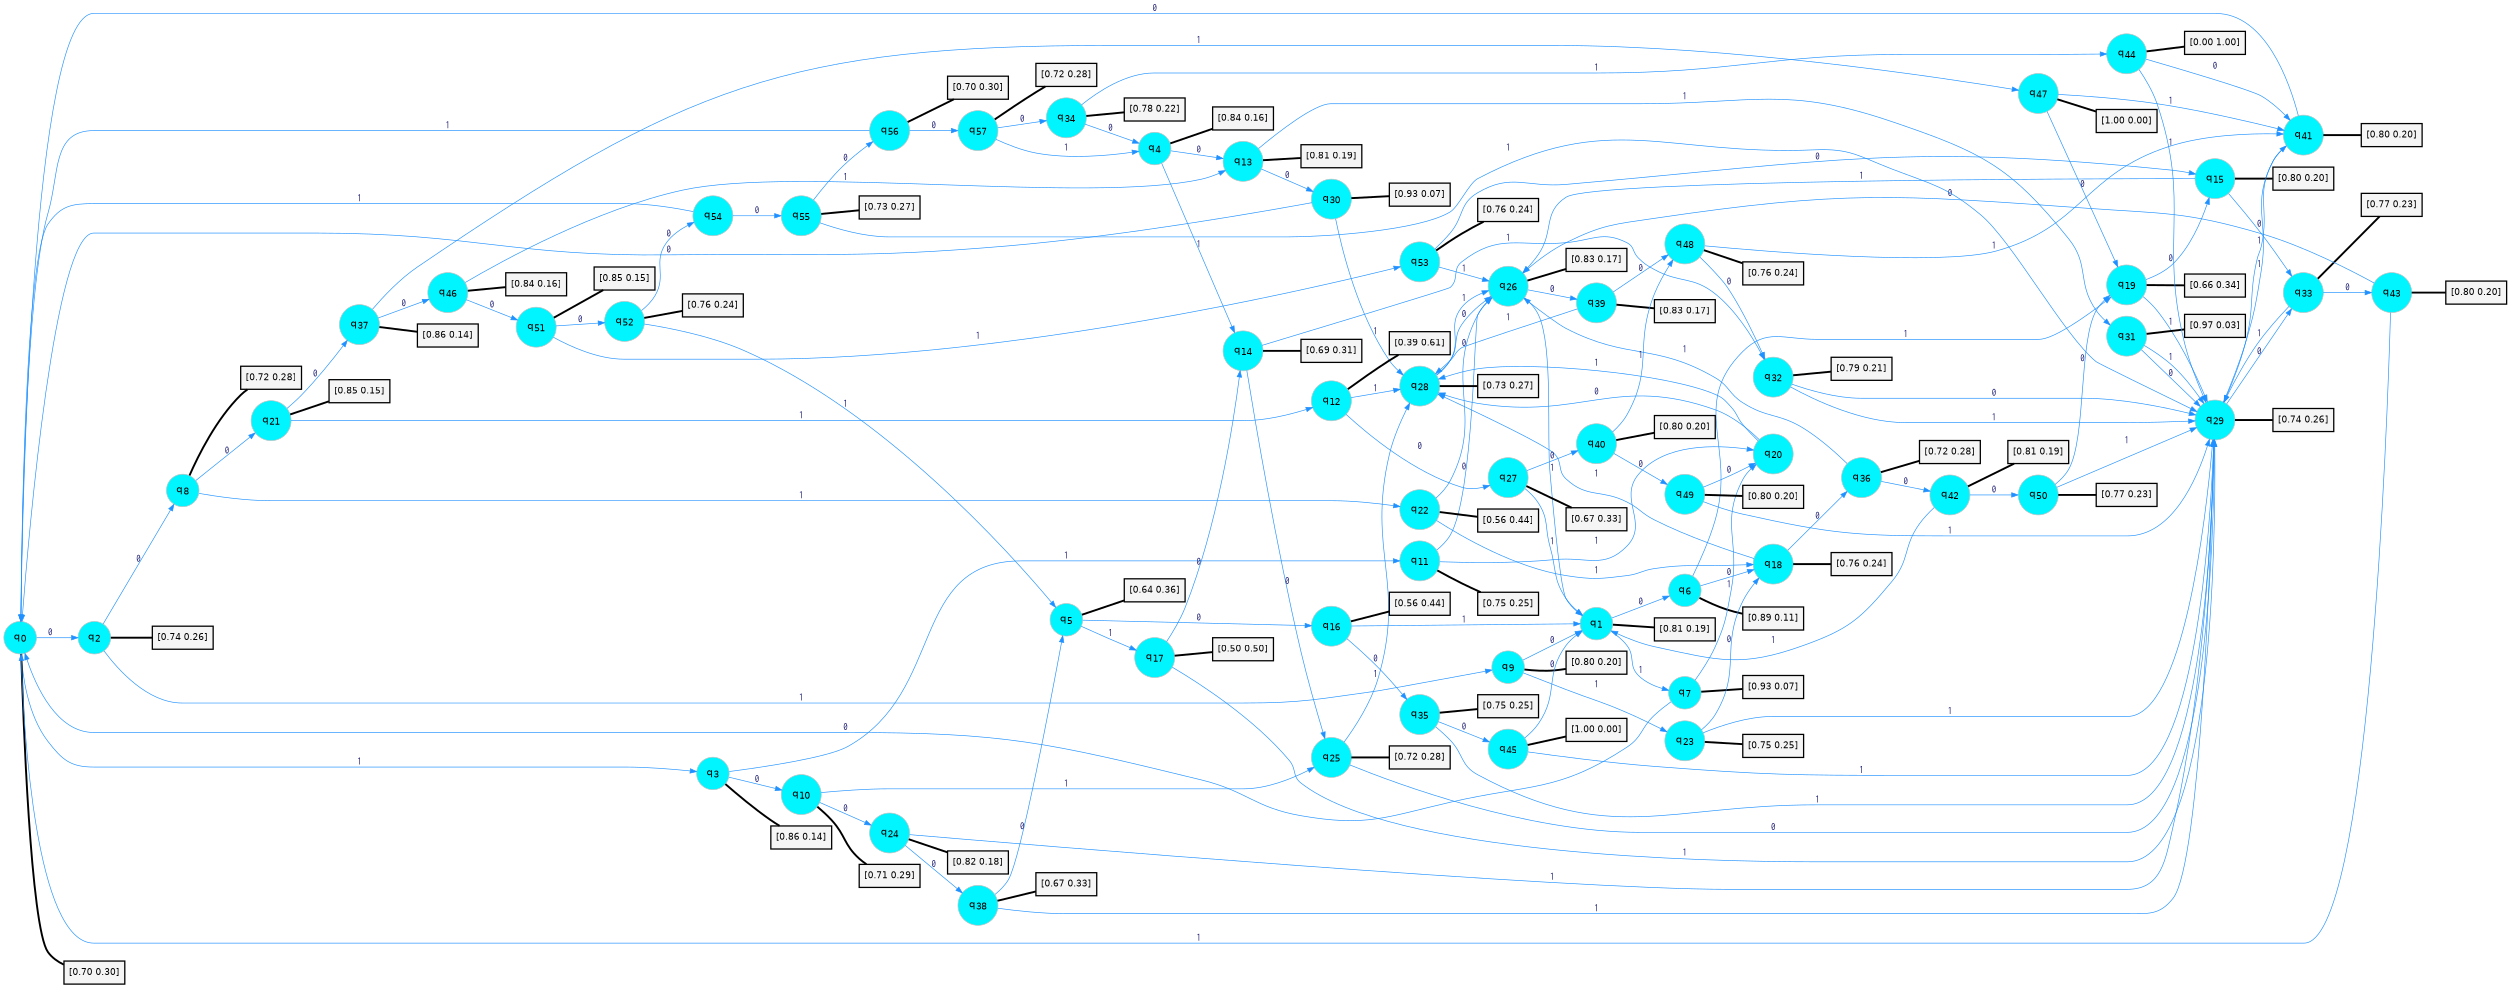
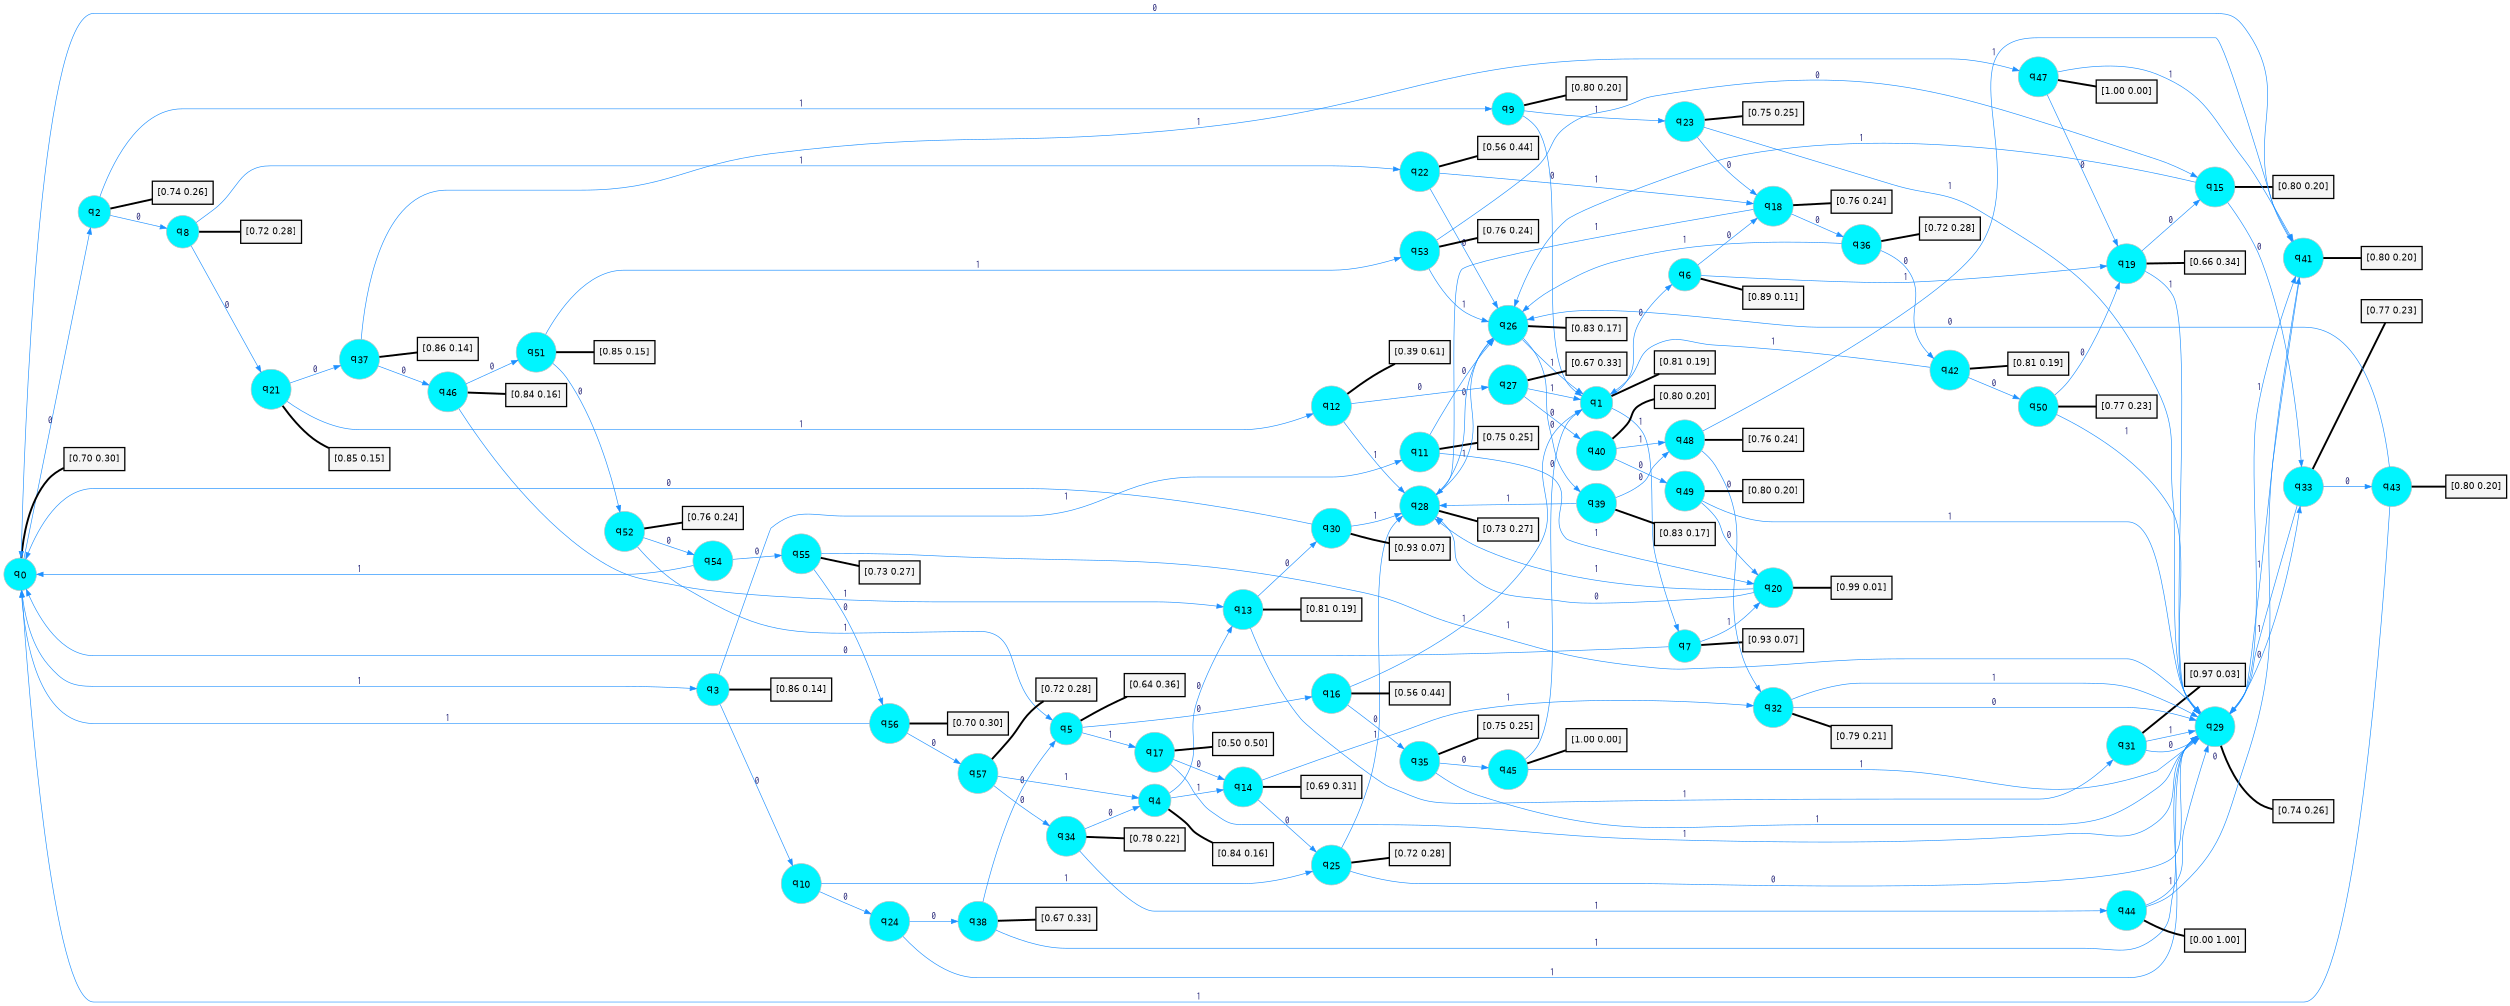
none -> (1862, 588)
(978, 862) -> none
(890, 876) -> none
